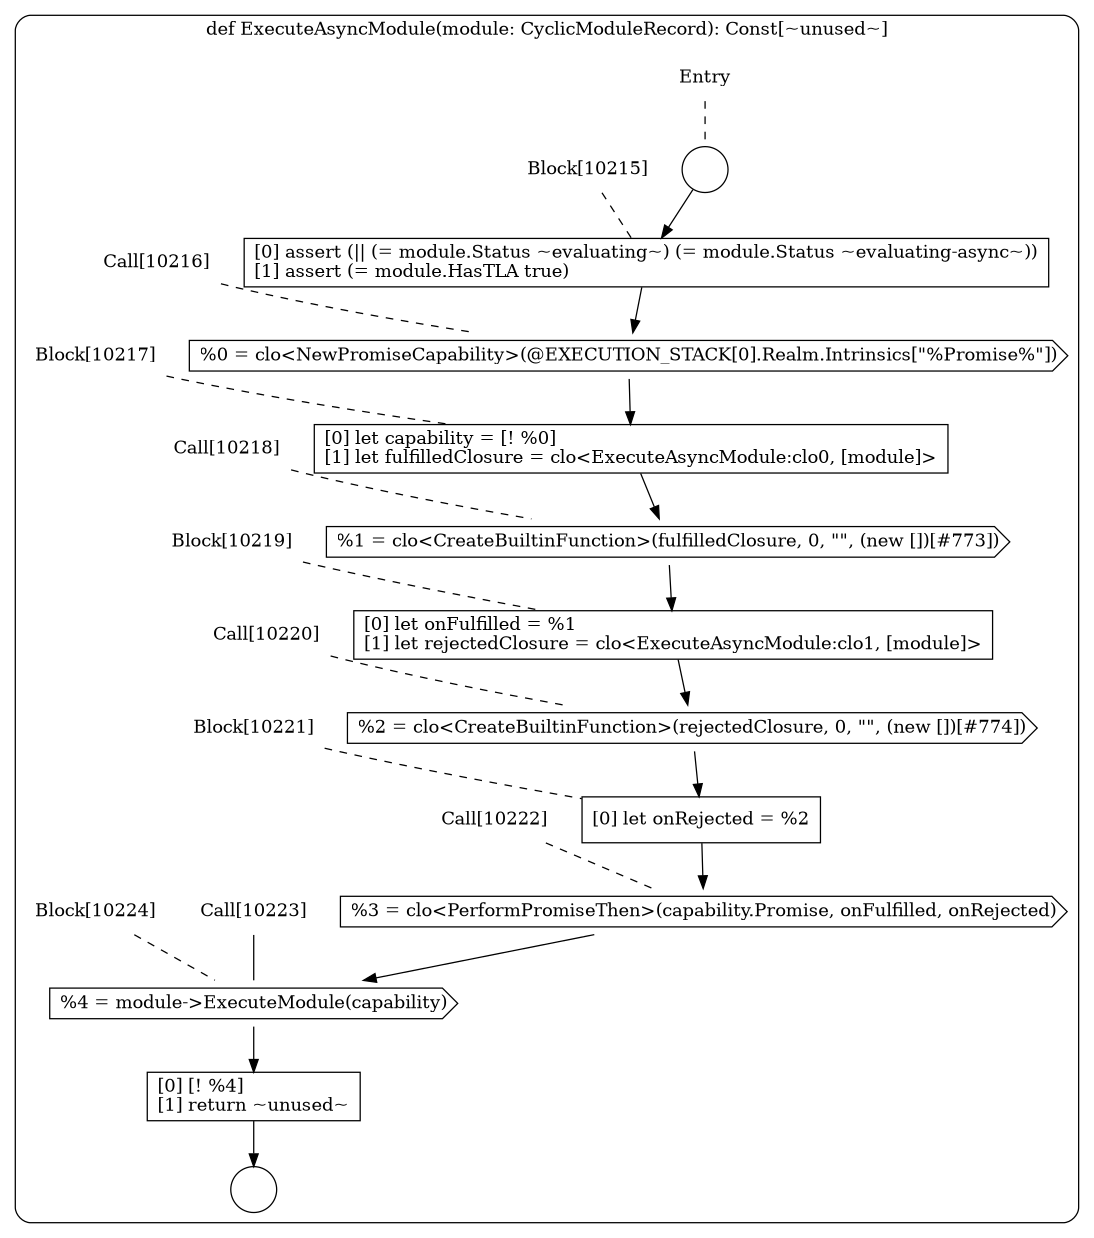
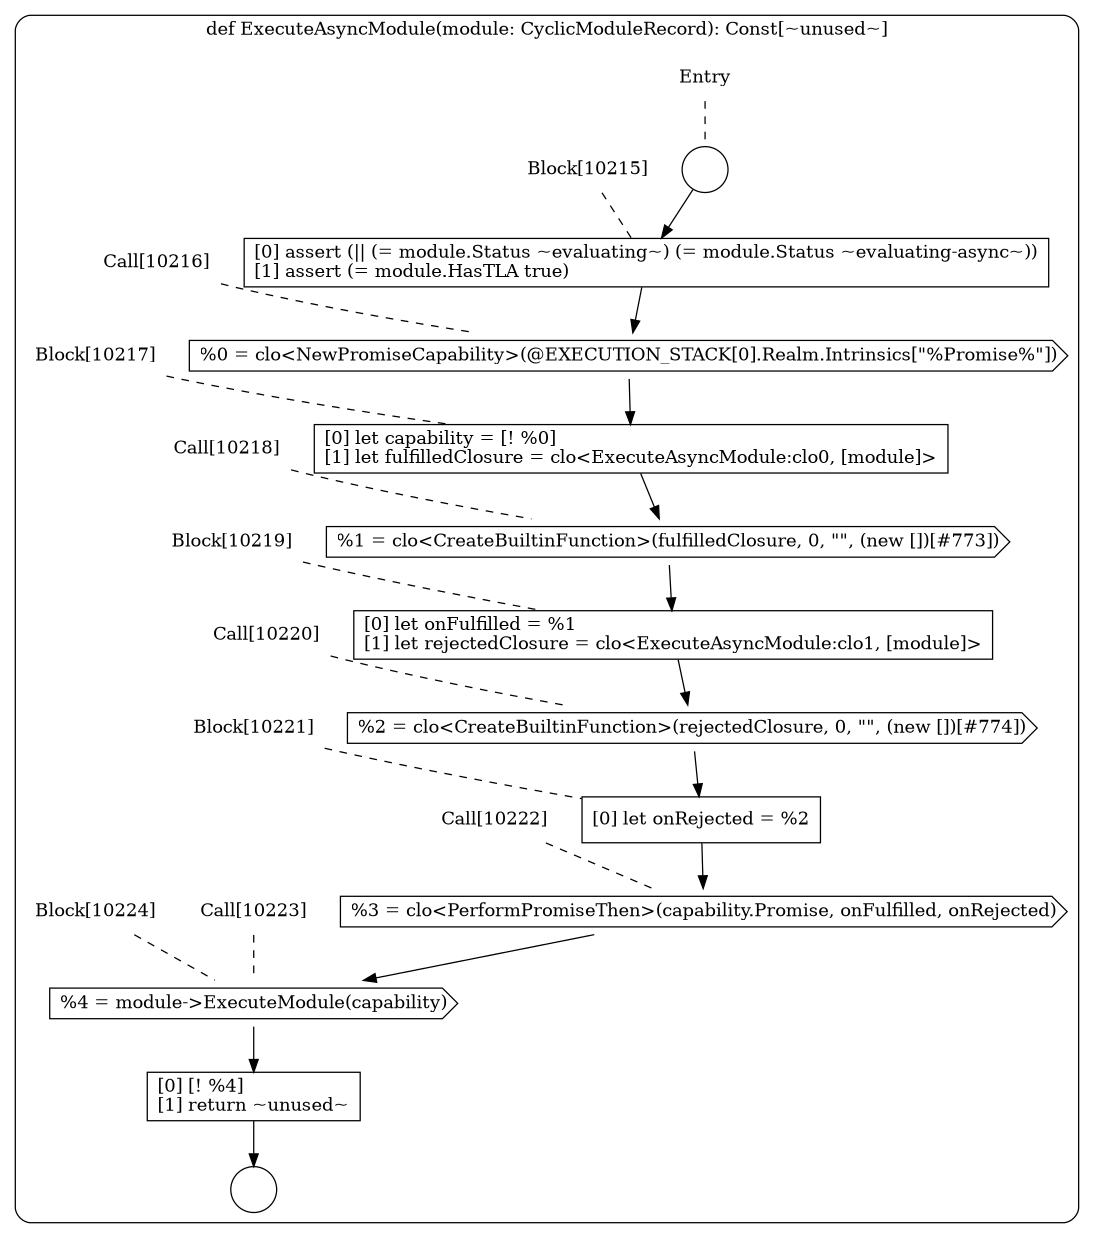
(254, 958) -> (254, 958)
